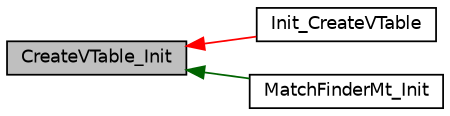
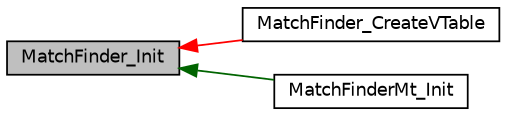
(346, 25) -> (371, 25)
(97, 58) -> (93, 58)
